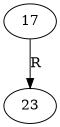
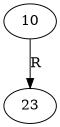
(30, 21) -> (30, 21)
